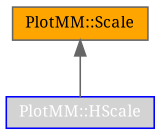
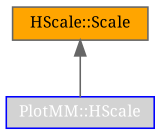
(80, 24) -> (80, 24)
